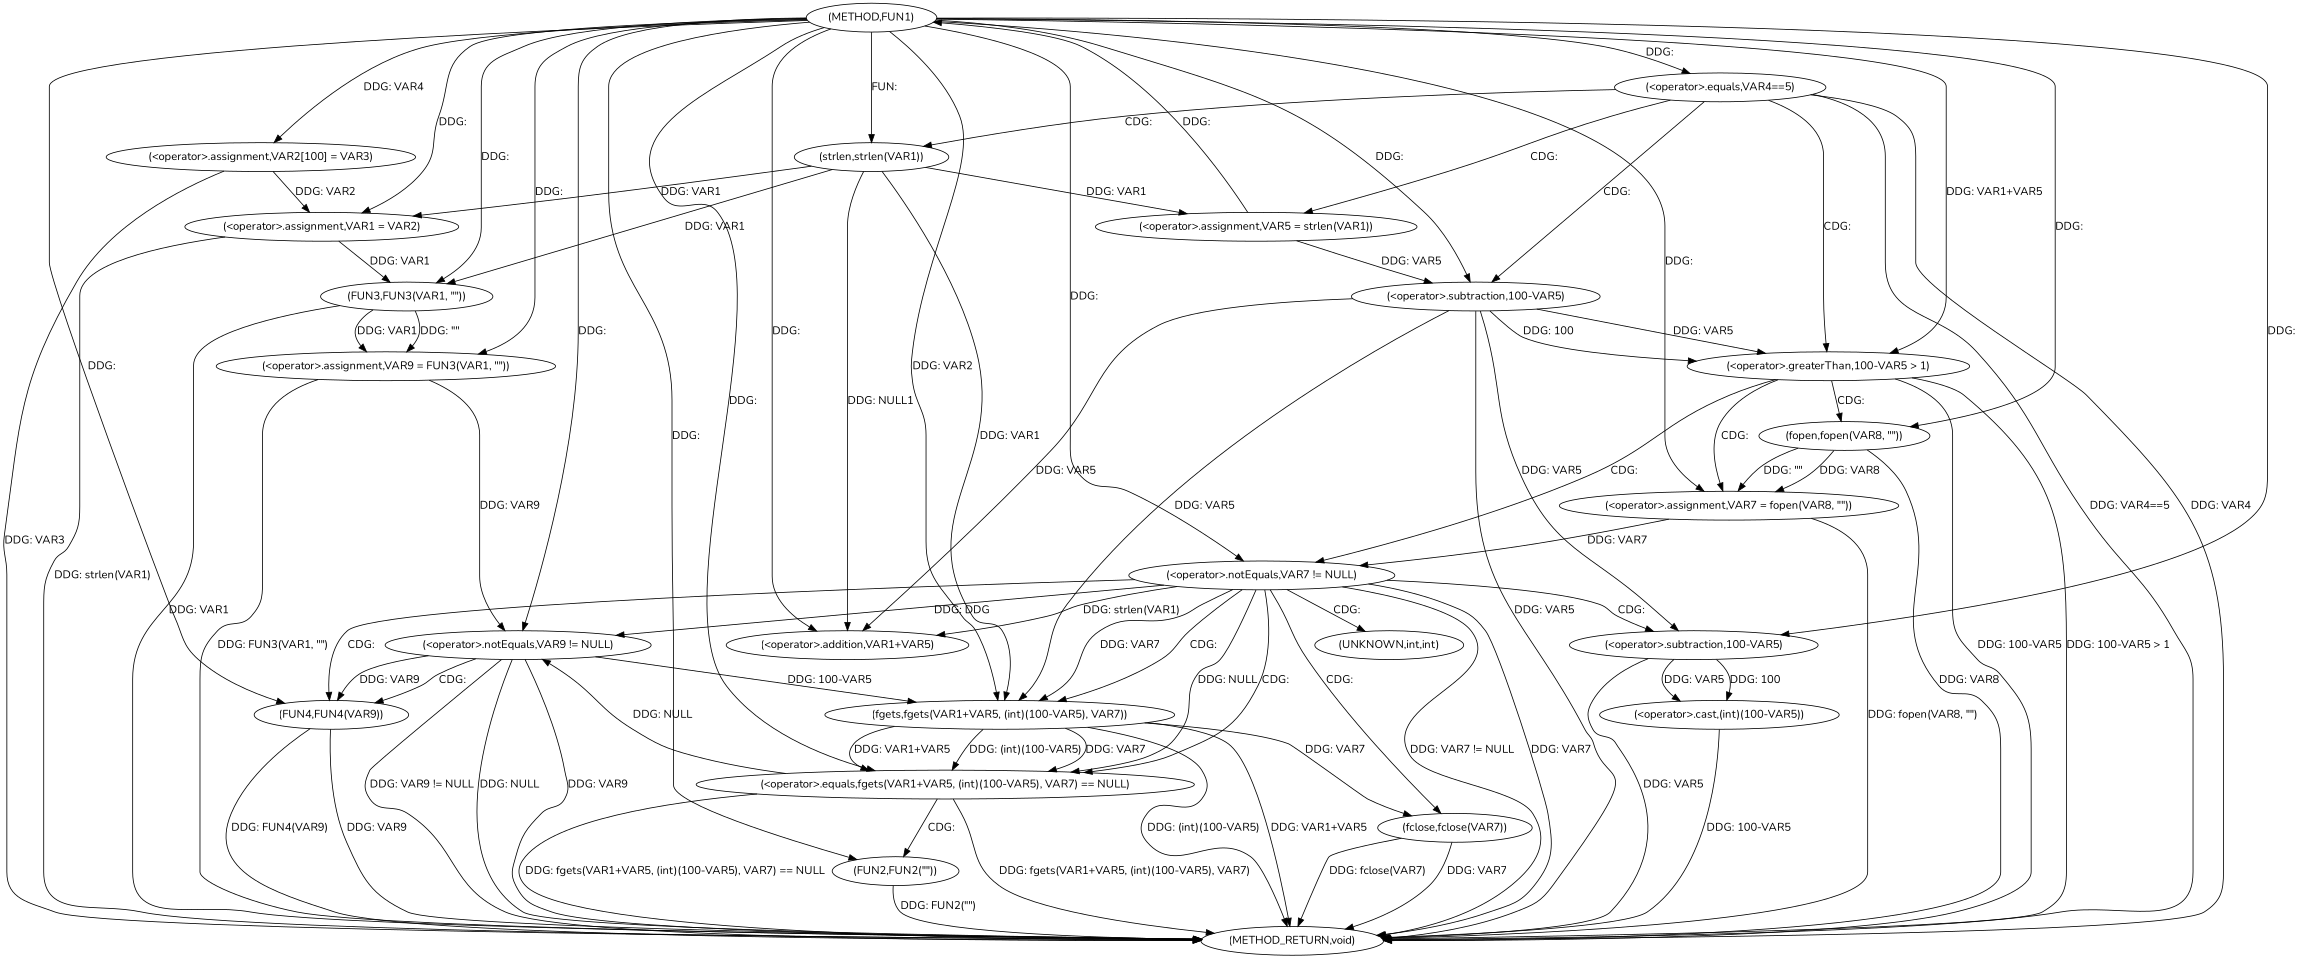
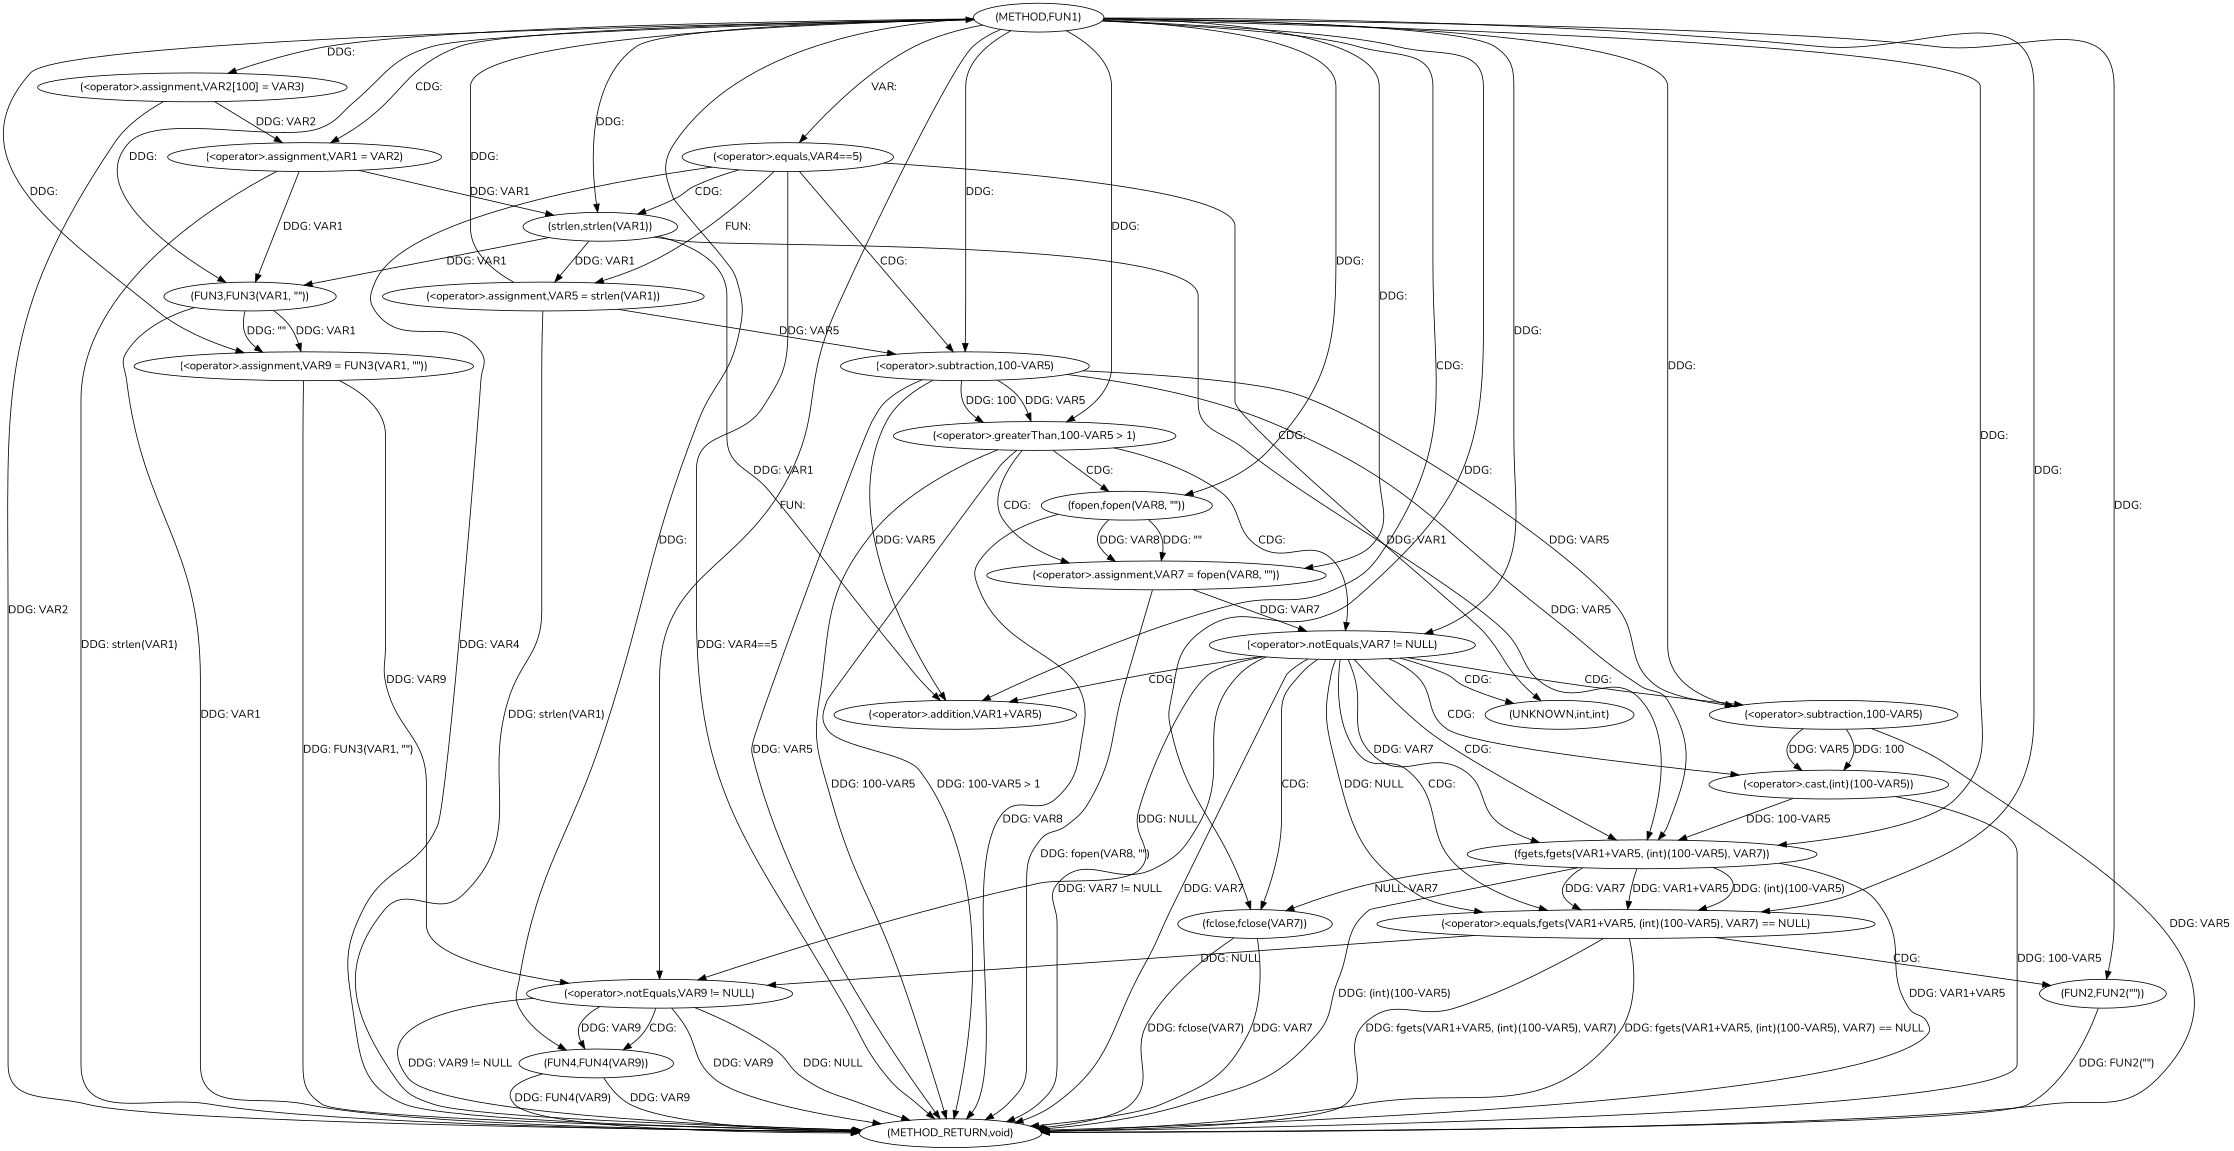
(1661, 52) -> (886, 87)
(394, 87) -> (343, 52)
(886, 87) -> (612, 122)
(454, 122) -> (430, 87)
(1545, 157) -> (740, 227)
(617, 192) -> (452, 192)
(1995, 192) -> (1127, 227)
(1824, 208) -> (1235, 343)
(594, 331) -> (794, 506)
(788, 331) -> (1451, 366)
(943, 366) -> (1996, 436)
none -> (1480, 393)
(881, 401) -> (784, 471)
(35, 541) -> (39, 610)
(728, 595) -> (1540, 751)
(962, 610) -> (1168, 819)
(1132, 610) -> (1164, 680)
(752, 679) -> (1740, 818)
(1336, 750) -> (1406, 889)
none -> (398, 901)
